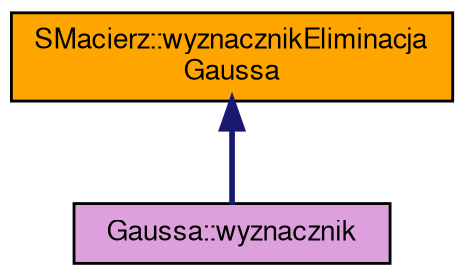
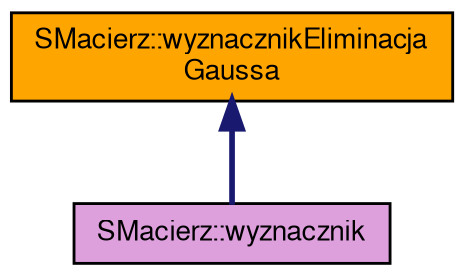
(232, 233) -> (232, 233)
